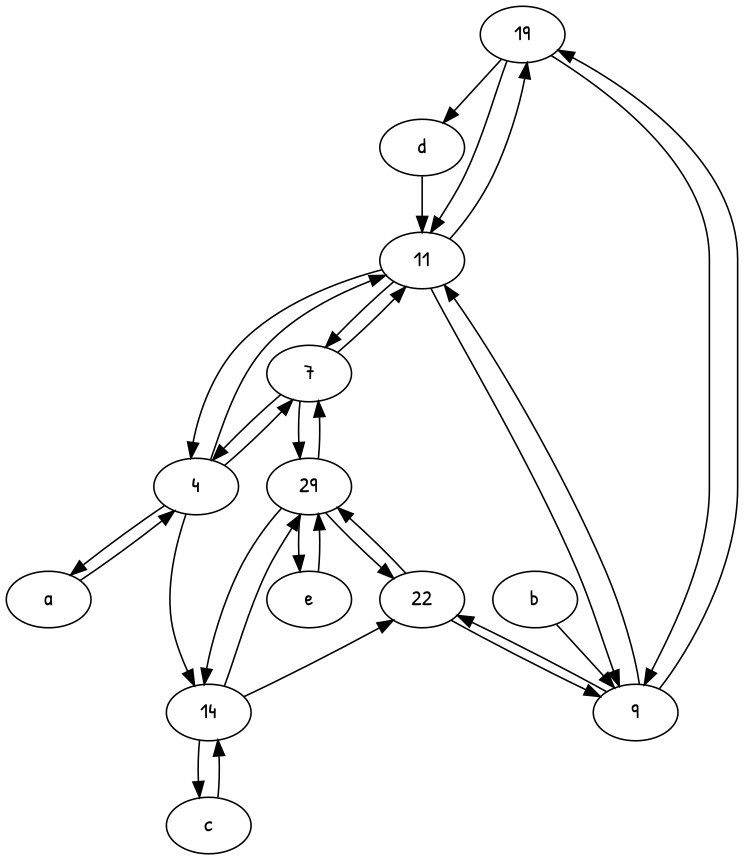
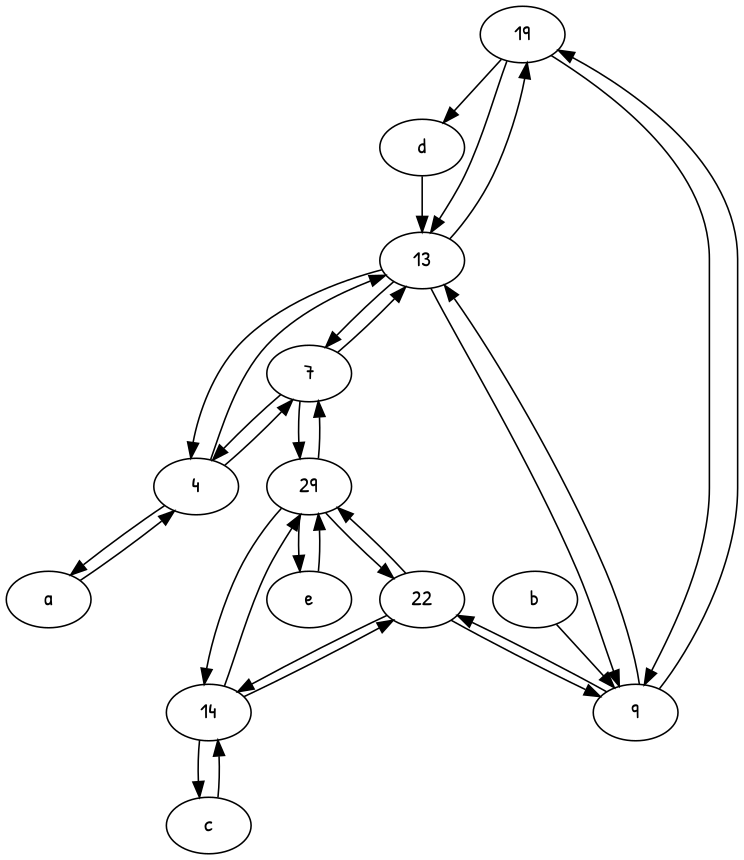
(422, 261) -> (422, 261)
(170, 593) -> (319, 649)
